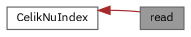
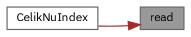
(125, 11) -> (113, 26)
